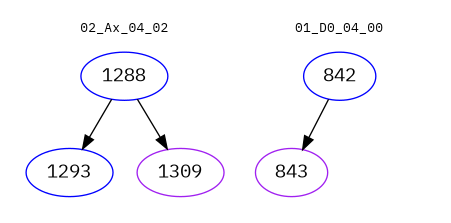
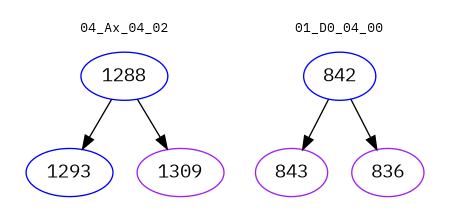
(125, 29) -> (125, 29)
none -> (388, 173)
